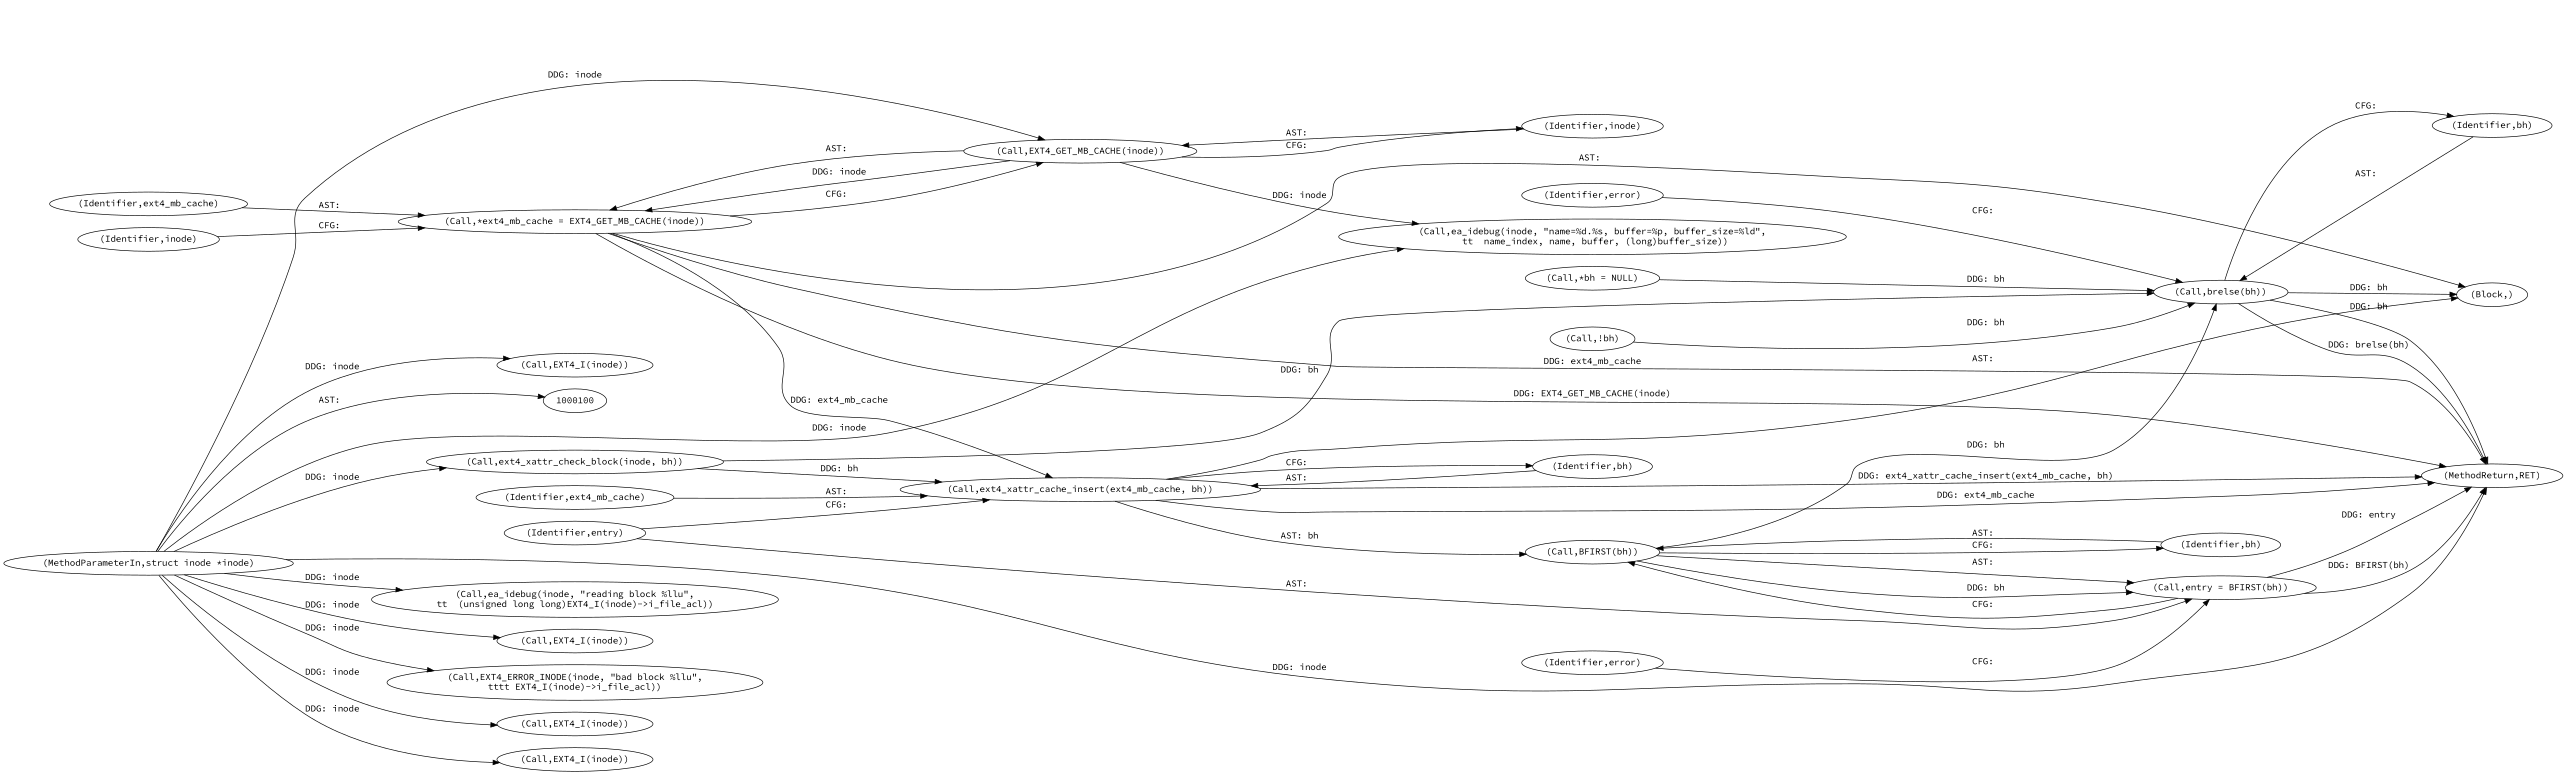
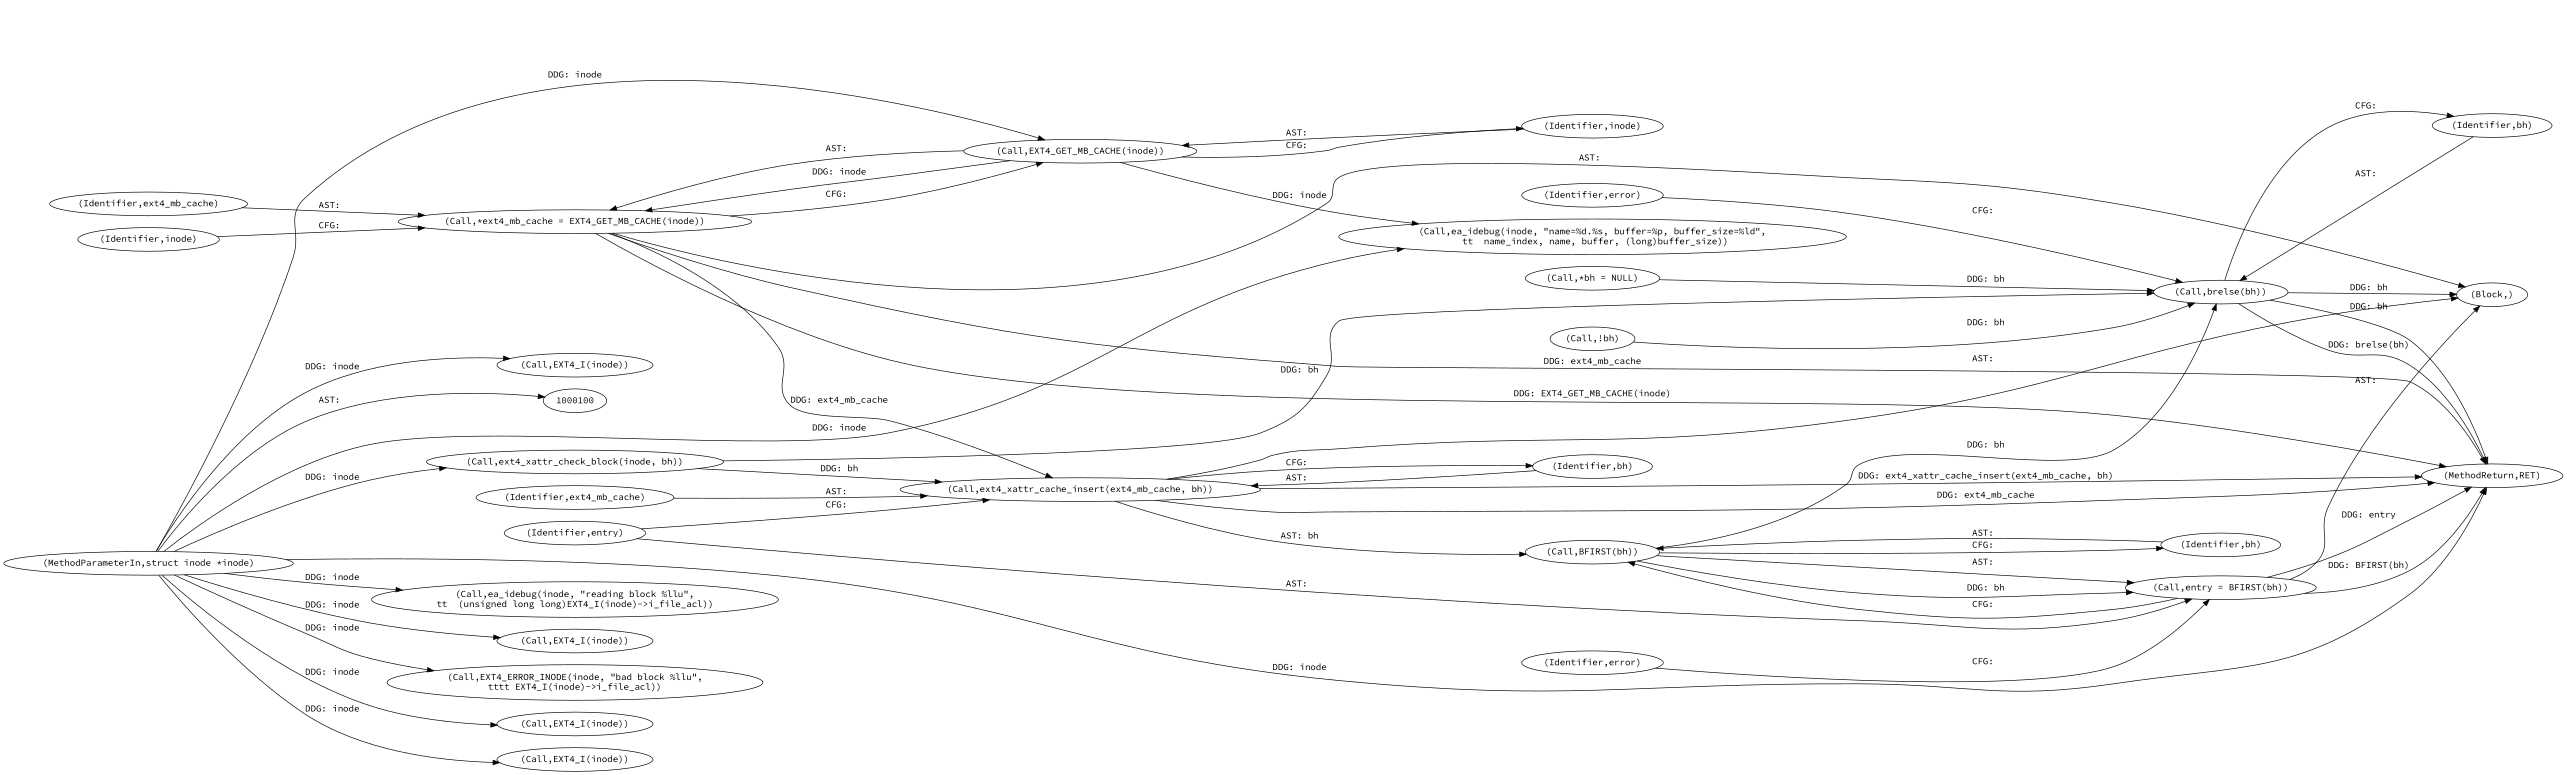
none -> (2367, 439)
